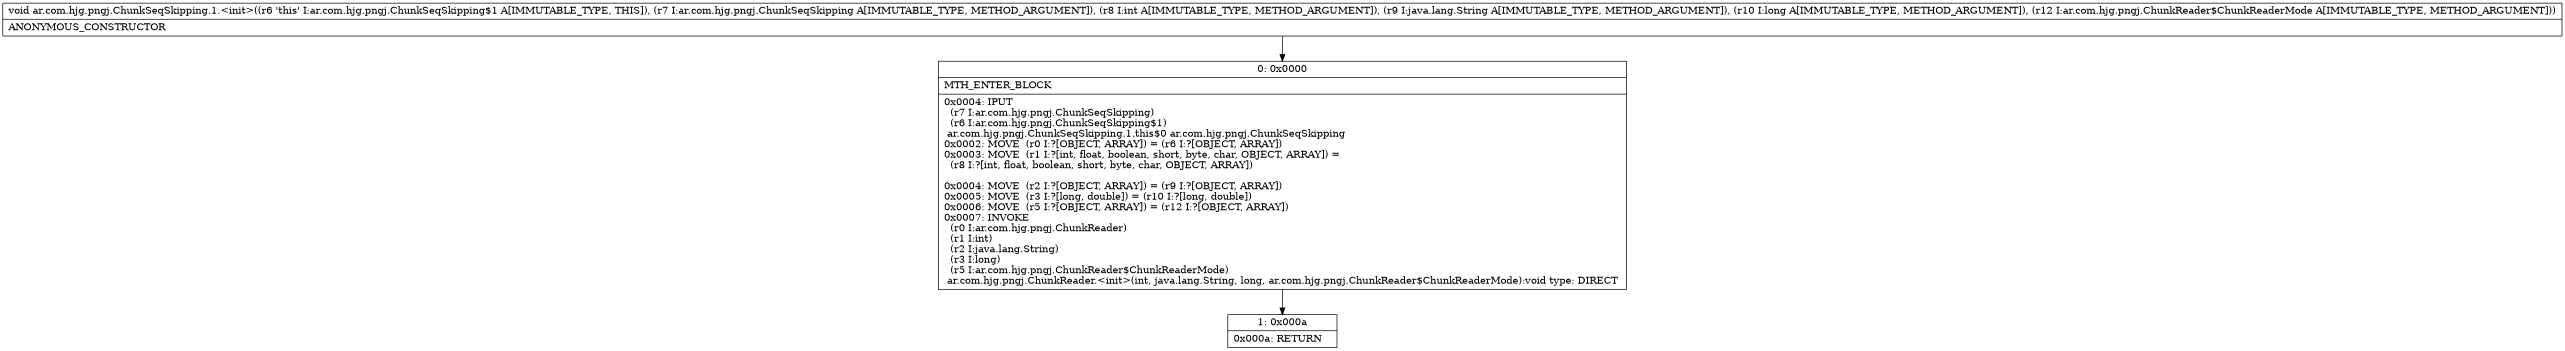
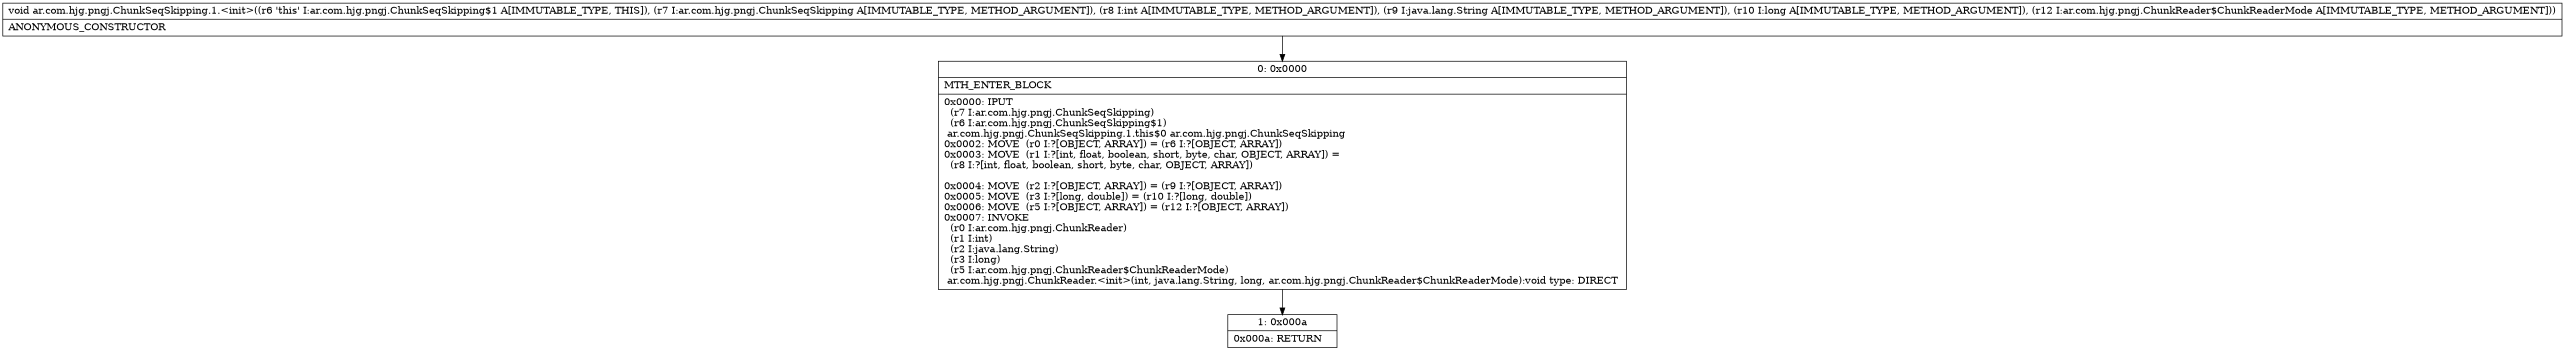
(981, 102) -> (981, 102)
